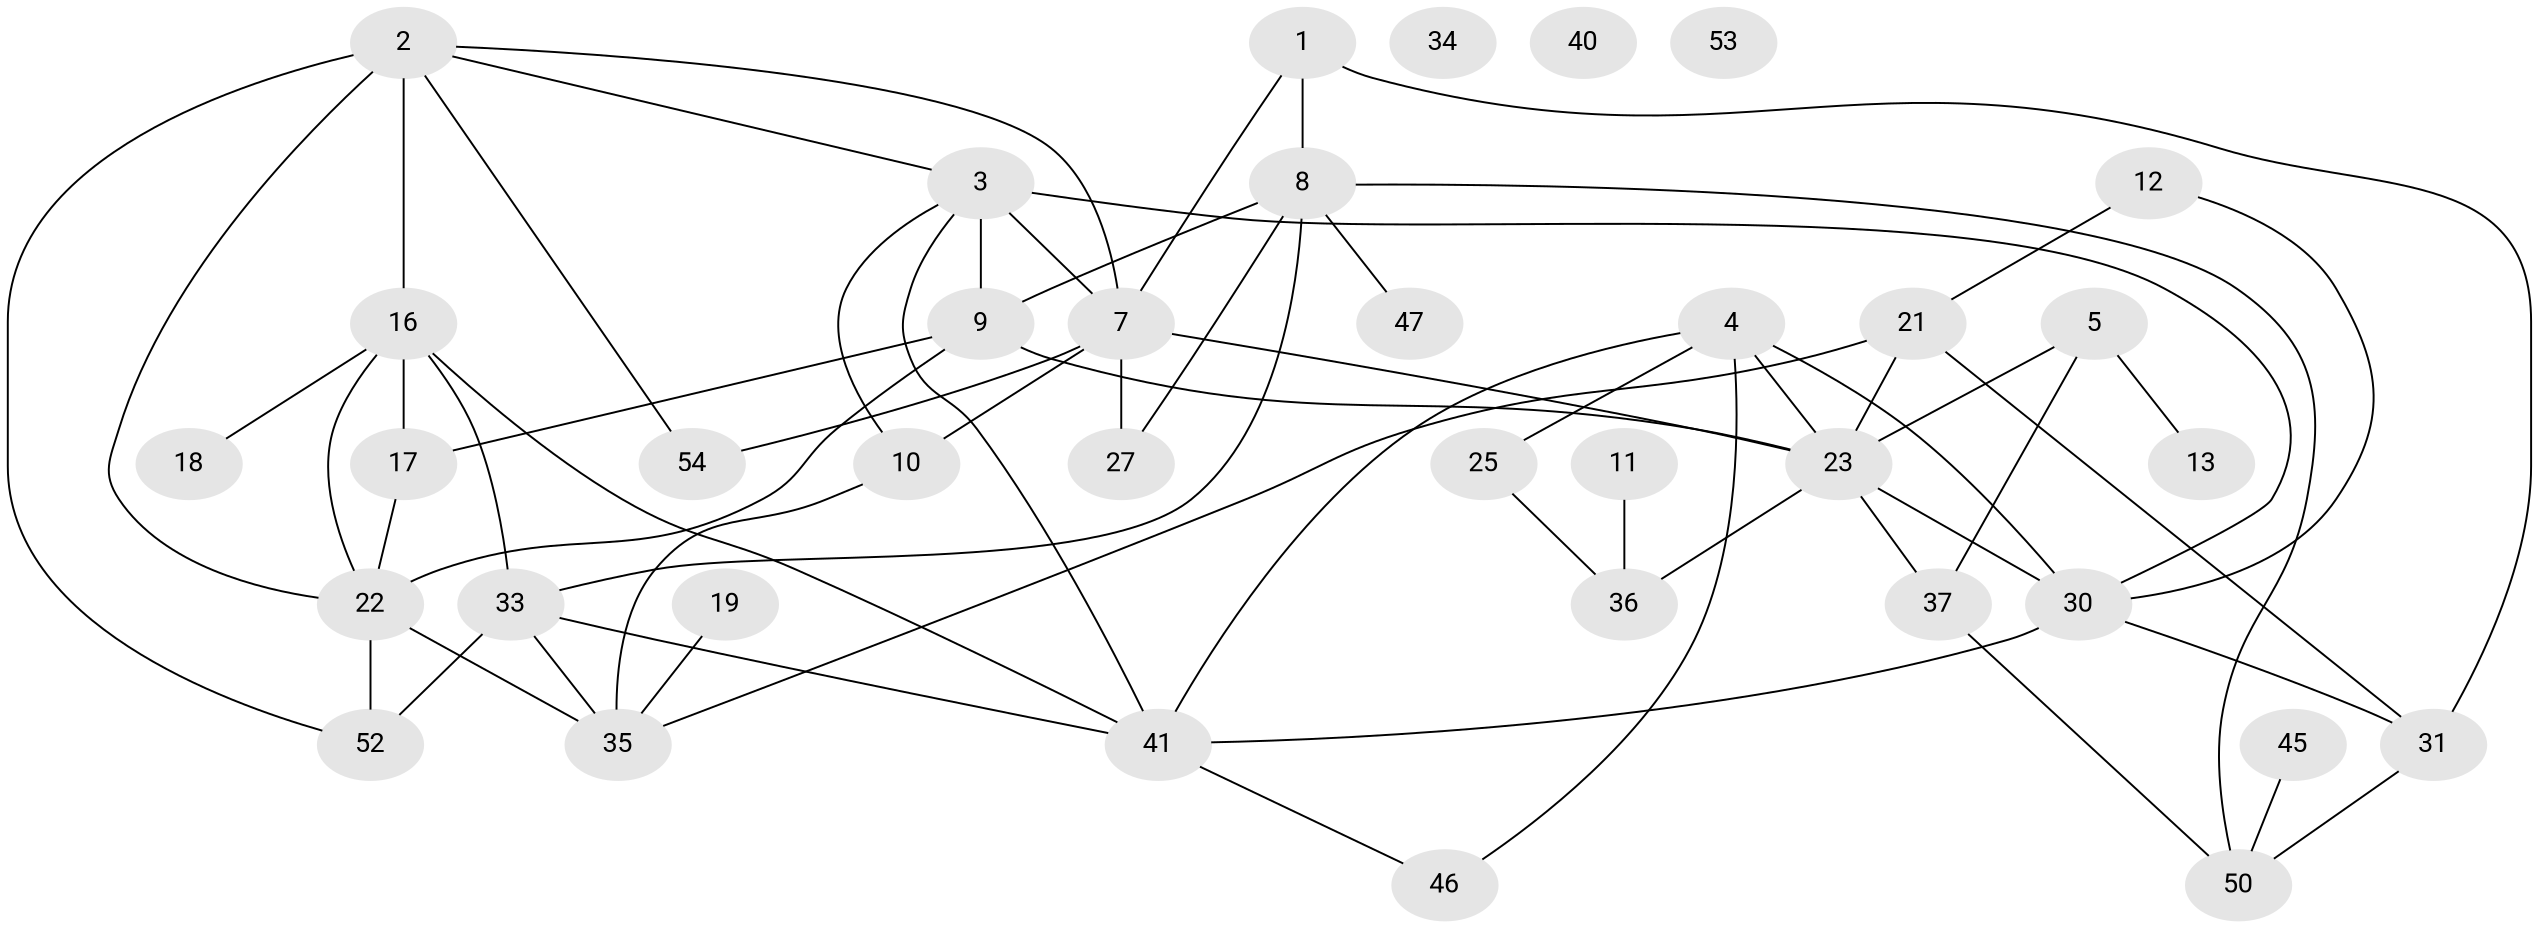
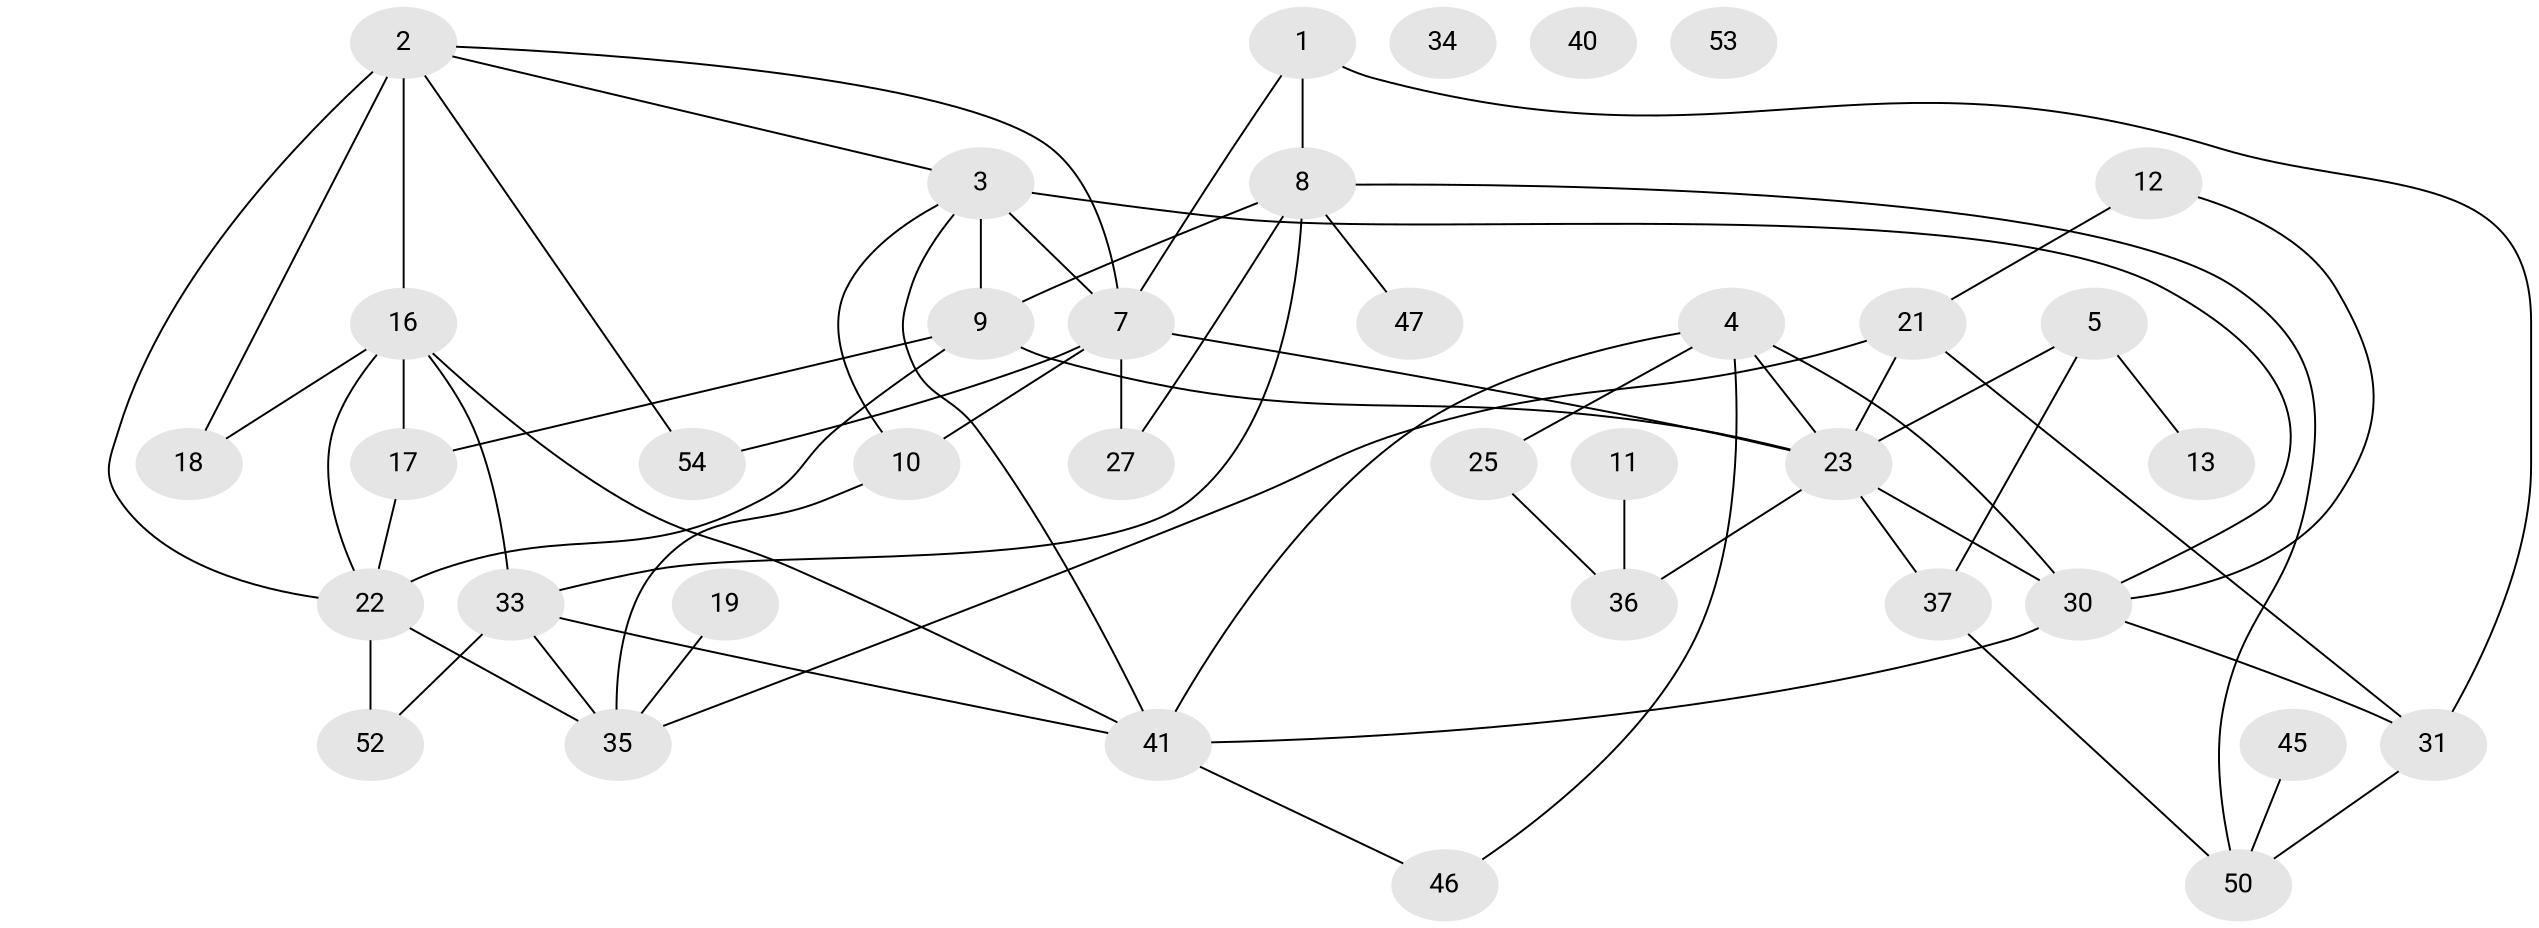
(8, 379) -> (296, 254)
